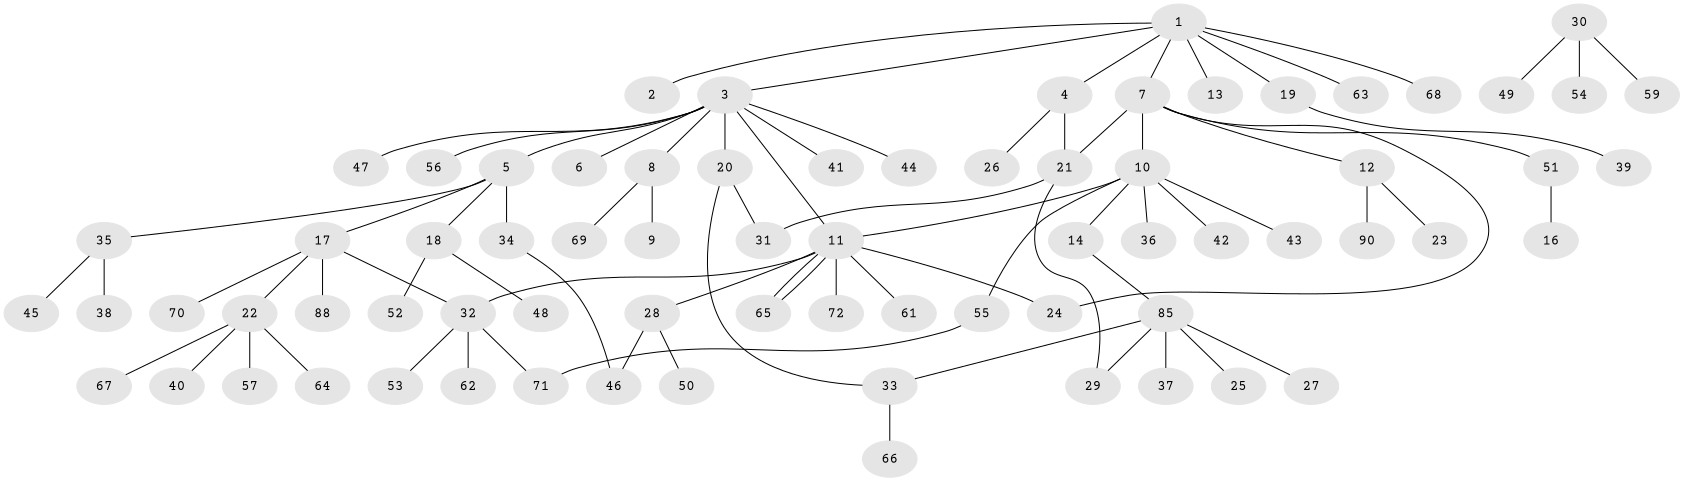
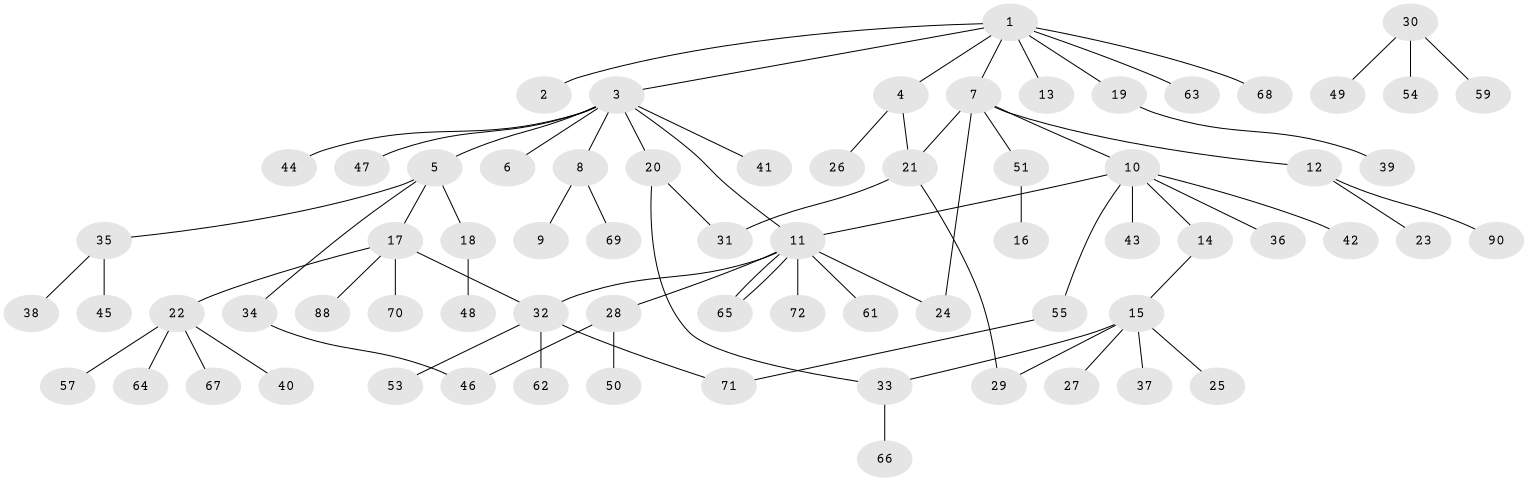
(434, 168) -> none
(395, 313) -> none
(1166, 313) -> (1136, 313)
